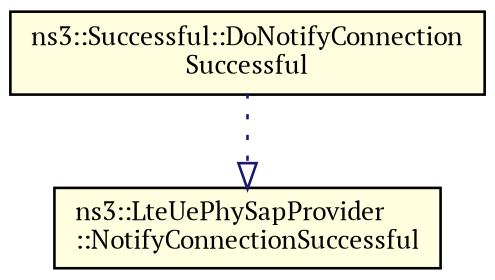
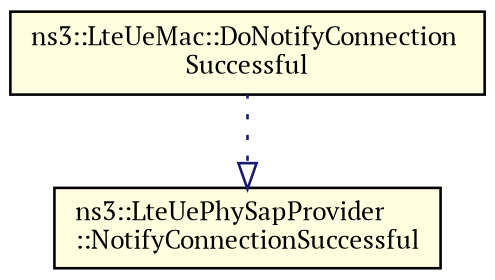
(248, 53) -> (248, 53)
